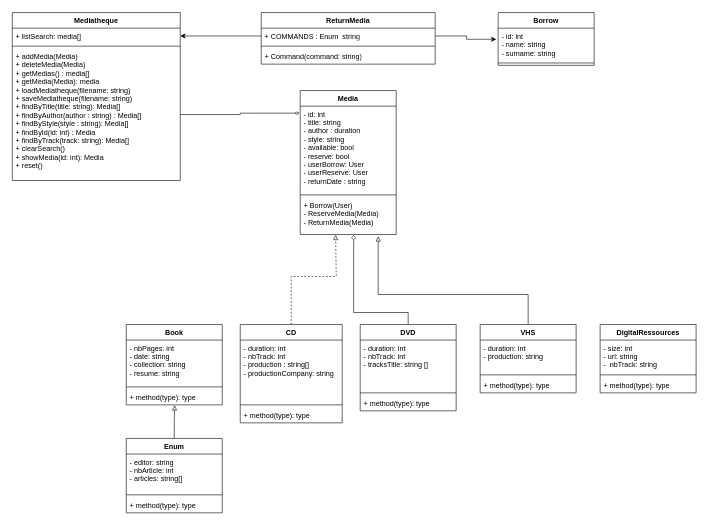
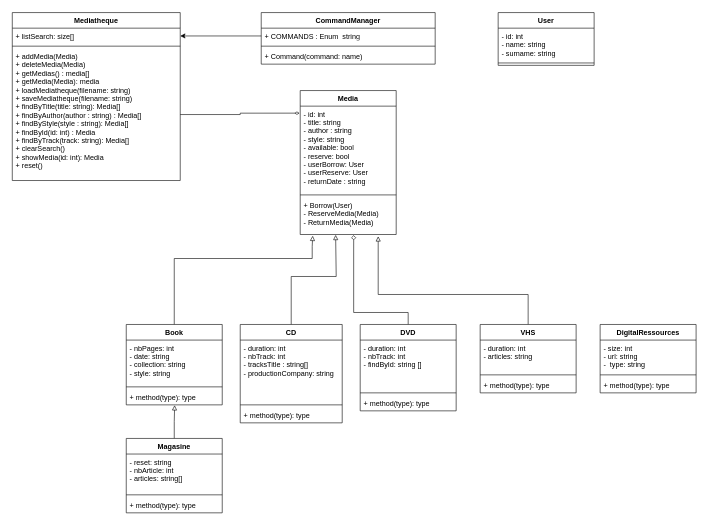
(348, 21) -> (348, 21)
(546, 21) -> (546, 21)
(52, 36) -> (50, 36)
(467, 36) -> none
(314, 57) -> (310, 57)
(317, 114) -> (317, 114)
none -> (218, 258)
(308, 276) -> (308, 276)
(154, 348) -> (154, 348)
(269, 348) -> (269, 348)
(389, 348) -> (389, 348)
(509, 348) -> (509, 348)
(621, 348) -> (621, 348)
(174, 446) -> (174, 446)
(157, 462) -> (156, 462)
